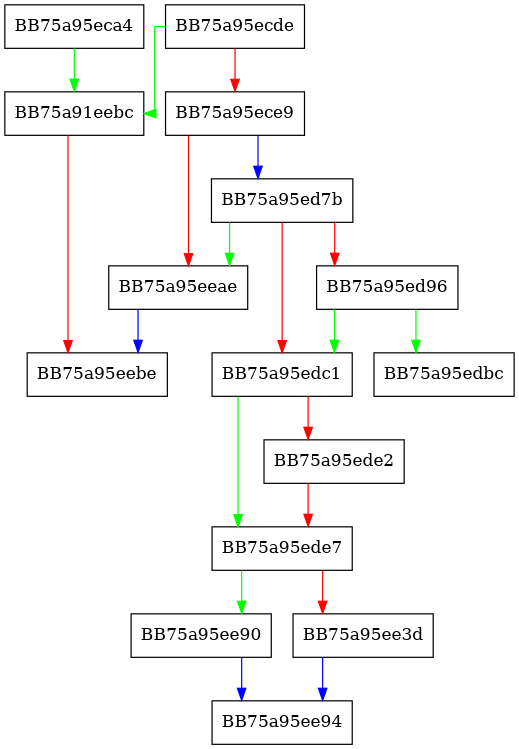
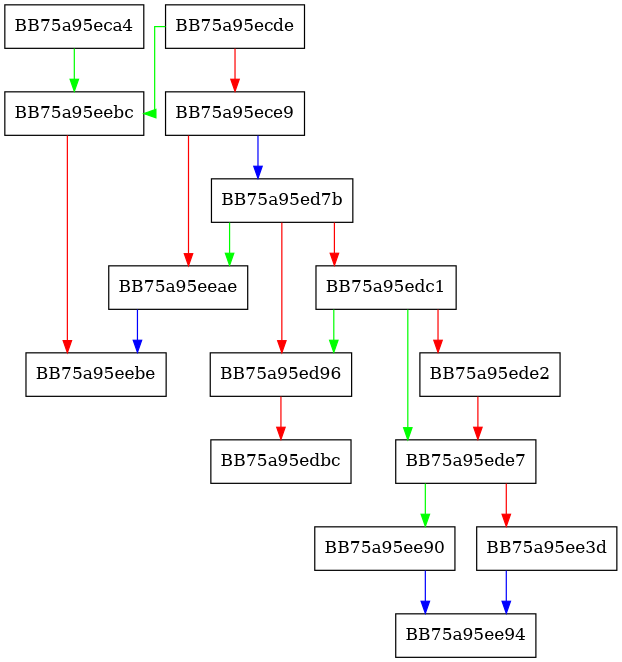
(74, 114) -> (74, 114)
(334, 325) -> (334, 325)
(416, 325) -> (281, 412)
